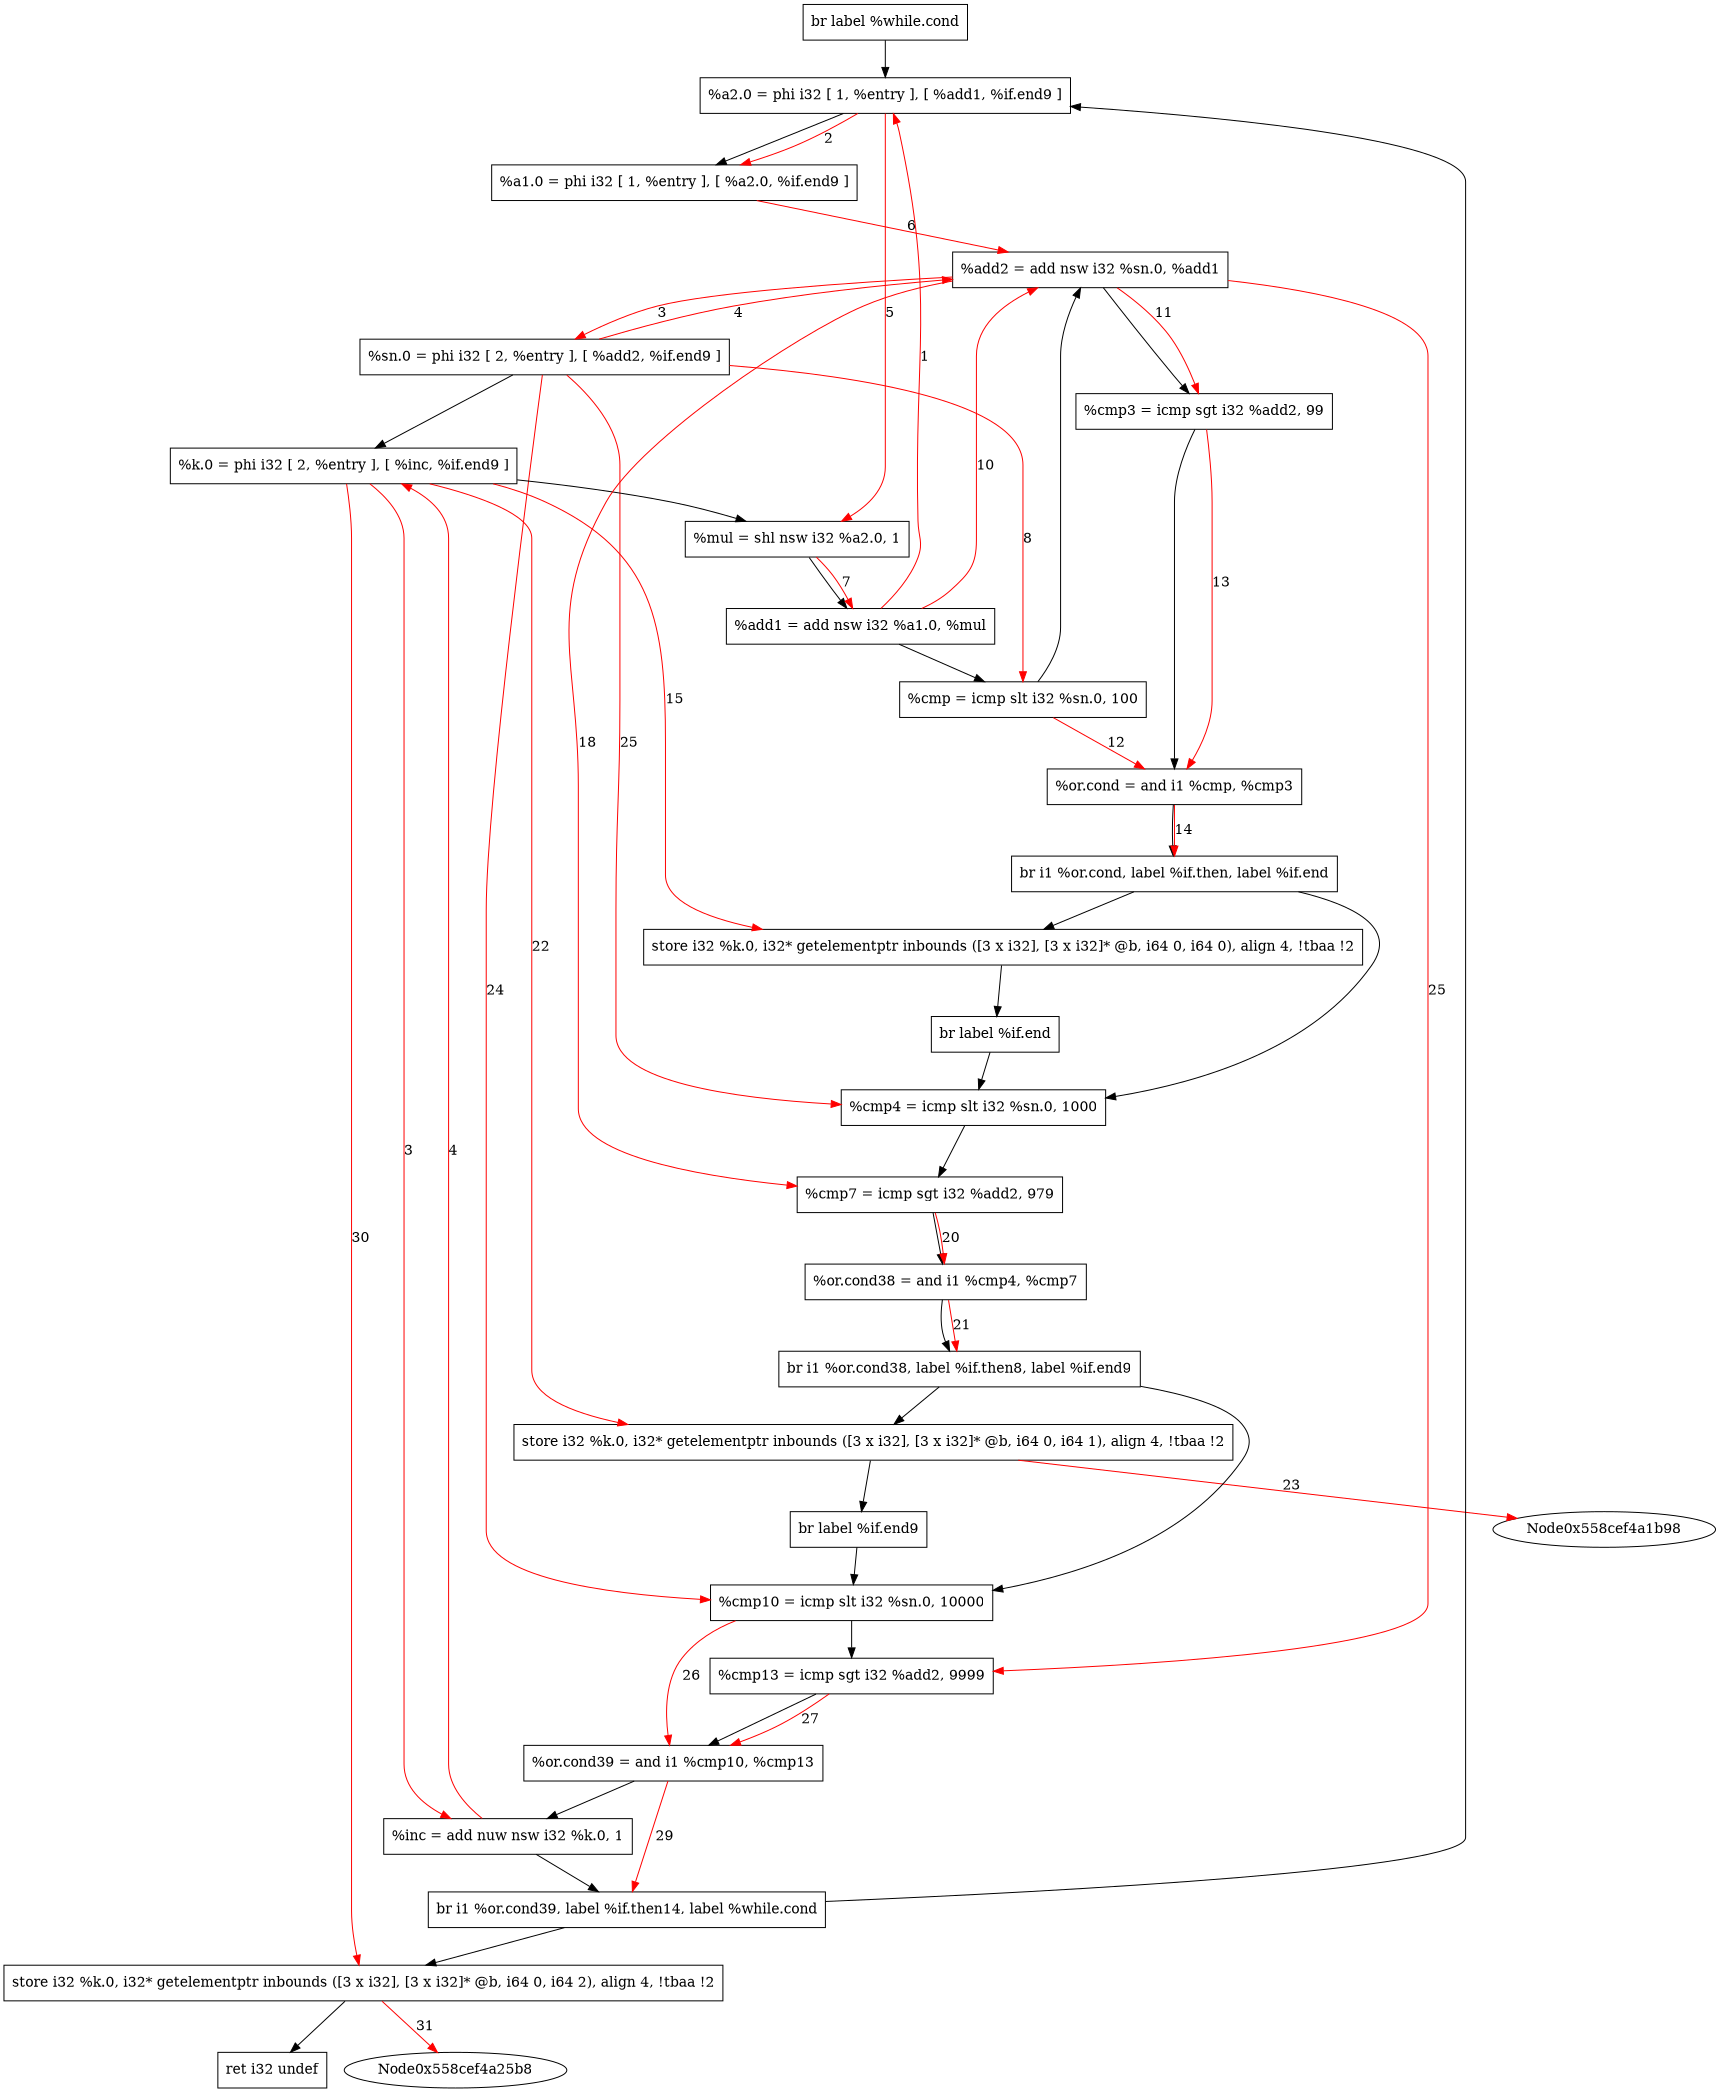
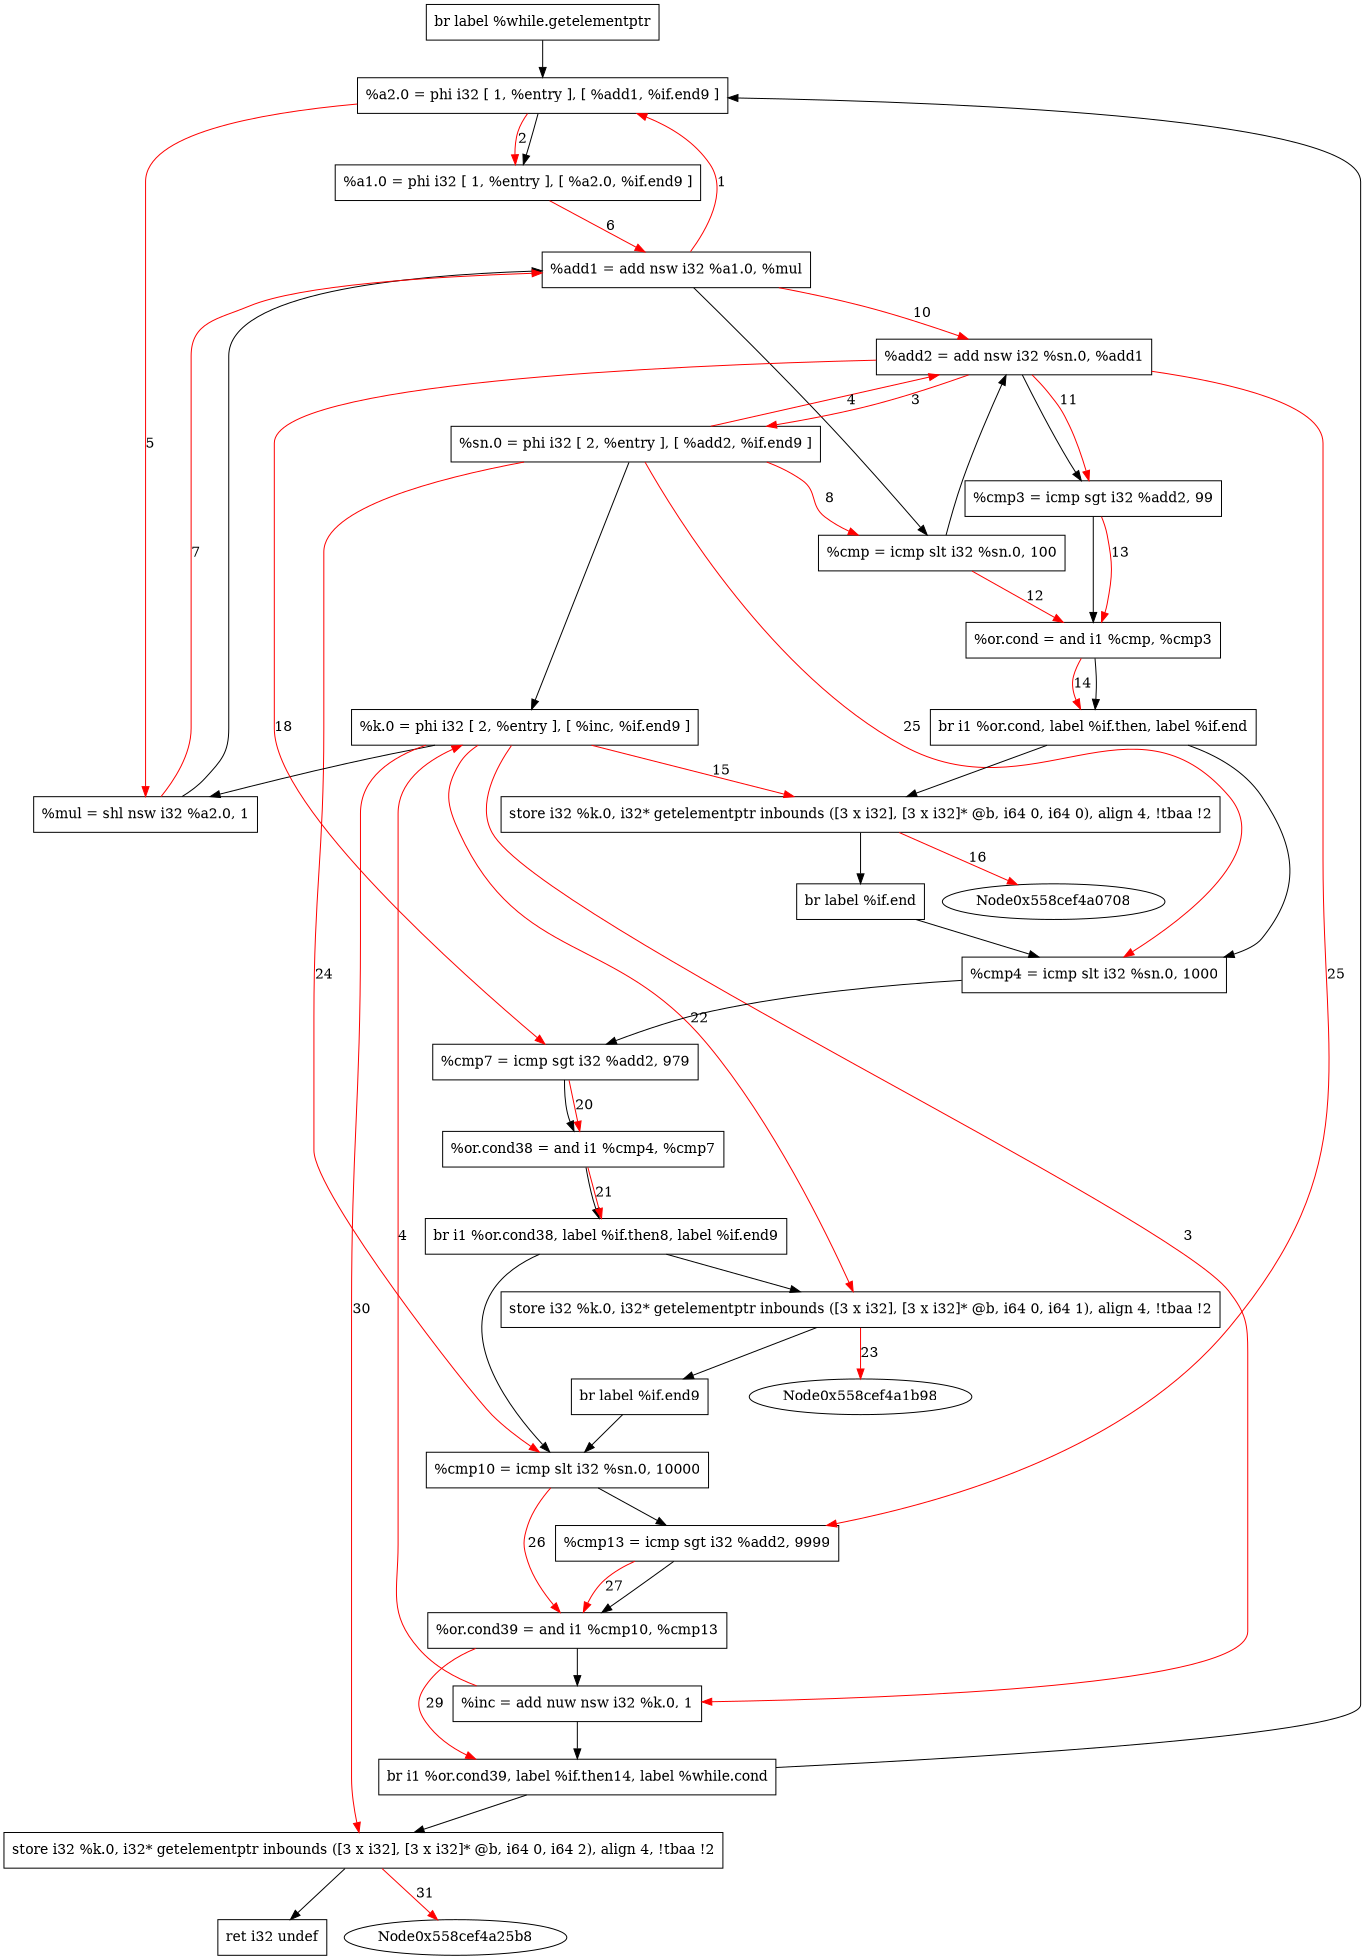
(885, 22) -> (543, 22)
(877, 225) -> (593, 224)
none -> (1054, 902)
